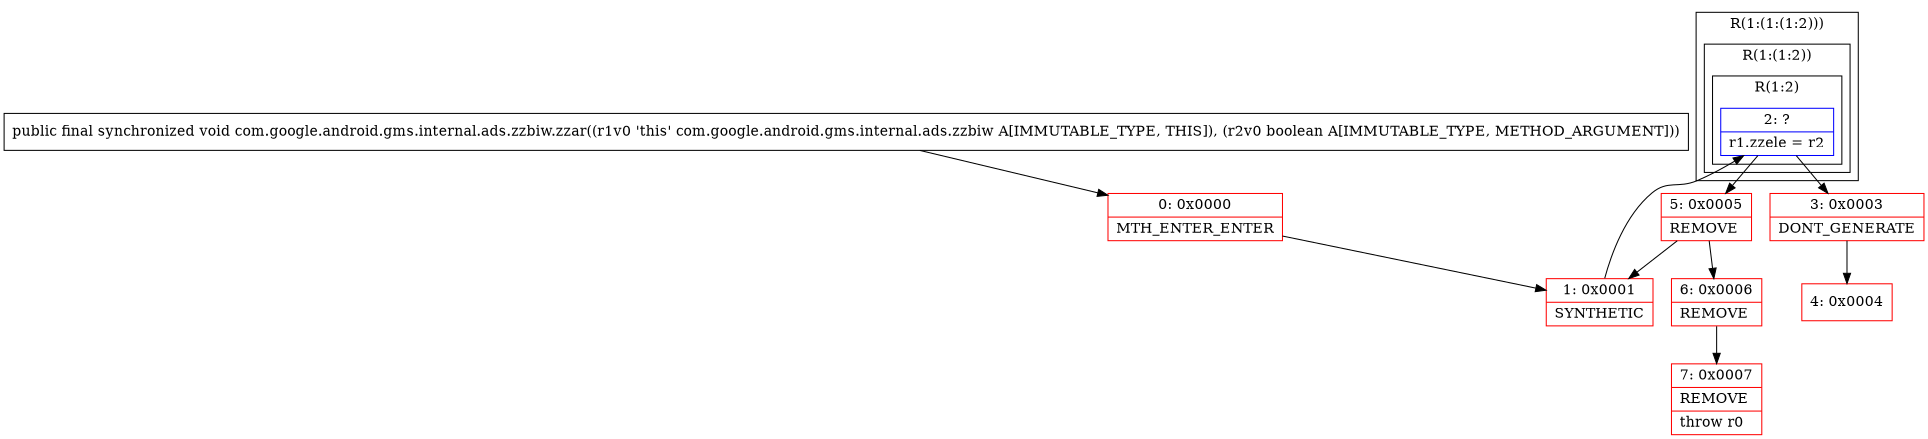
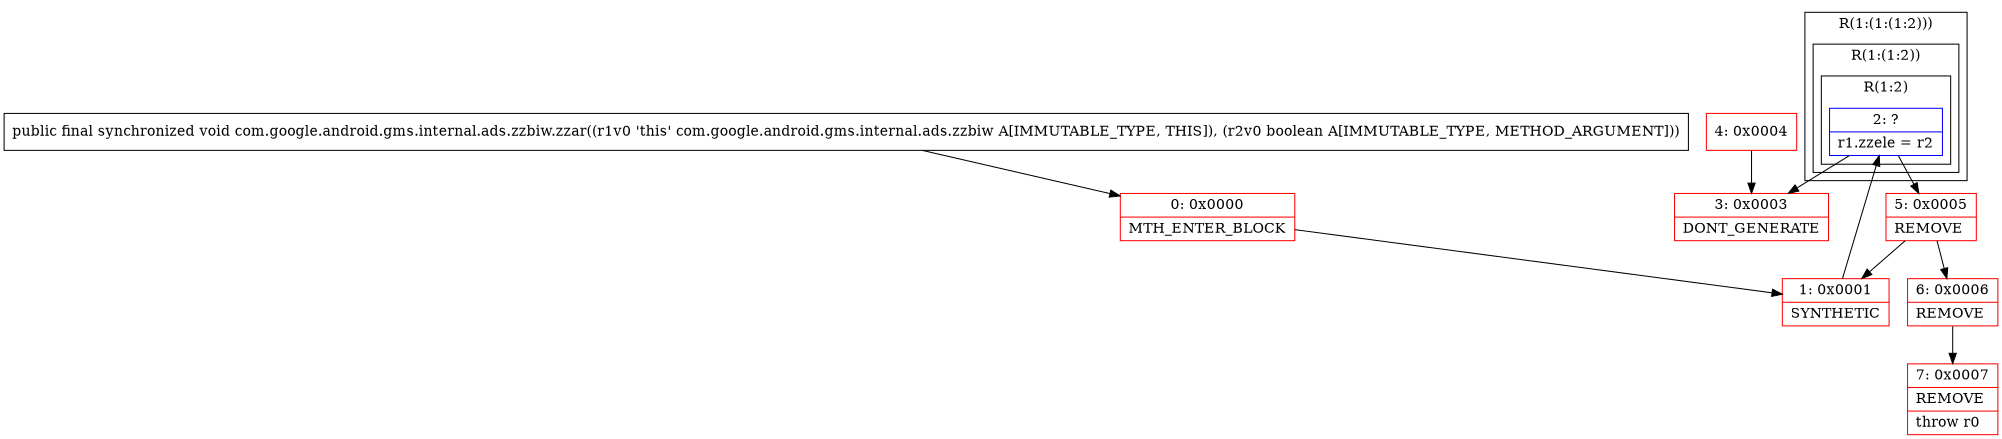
(1195, 228) -> (1208, 228)
(1847, 257) -> (1752, 167)
